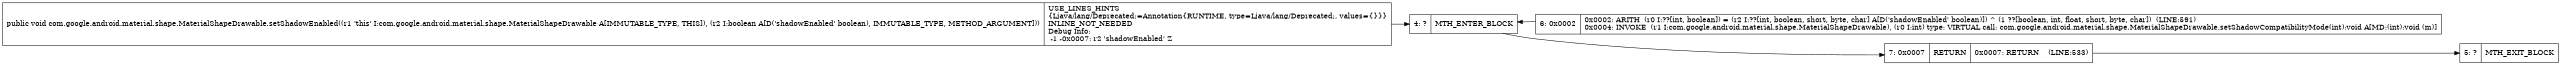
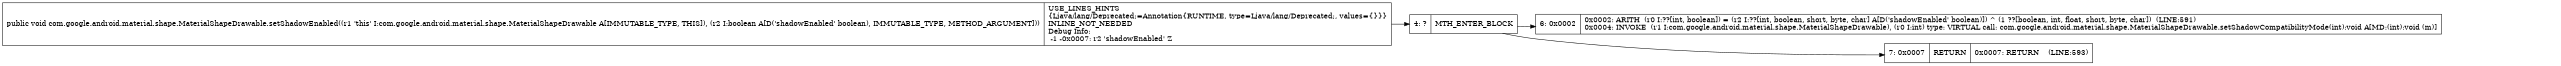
(1529, 22) -> (1524, 26)
(2032, 53) -> (2032, 53)
(2509, 53) -> none
